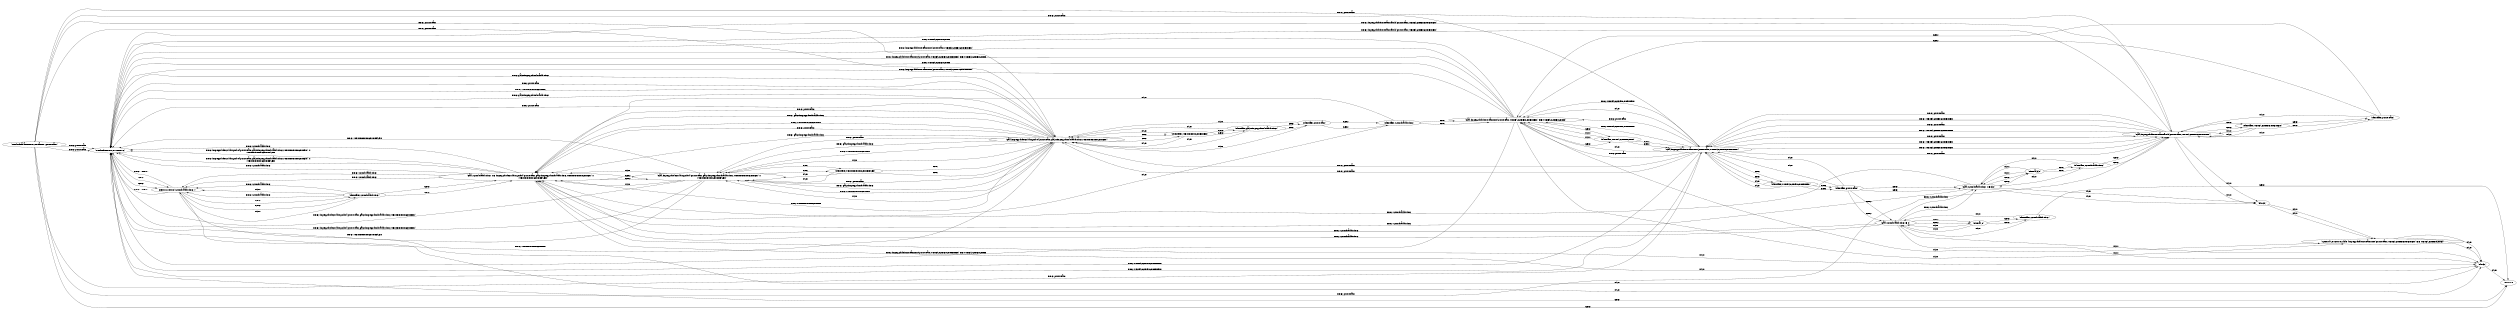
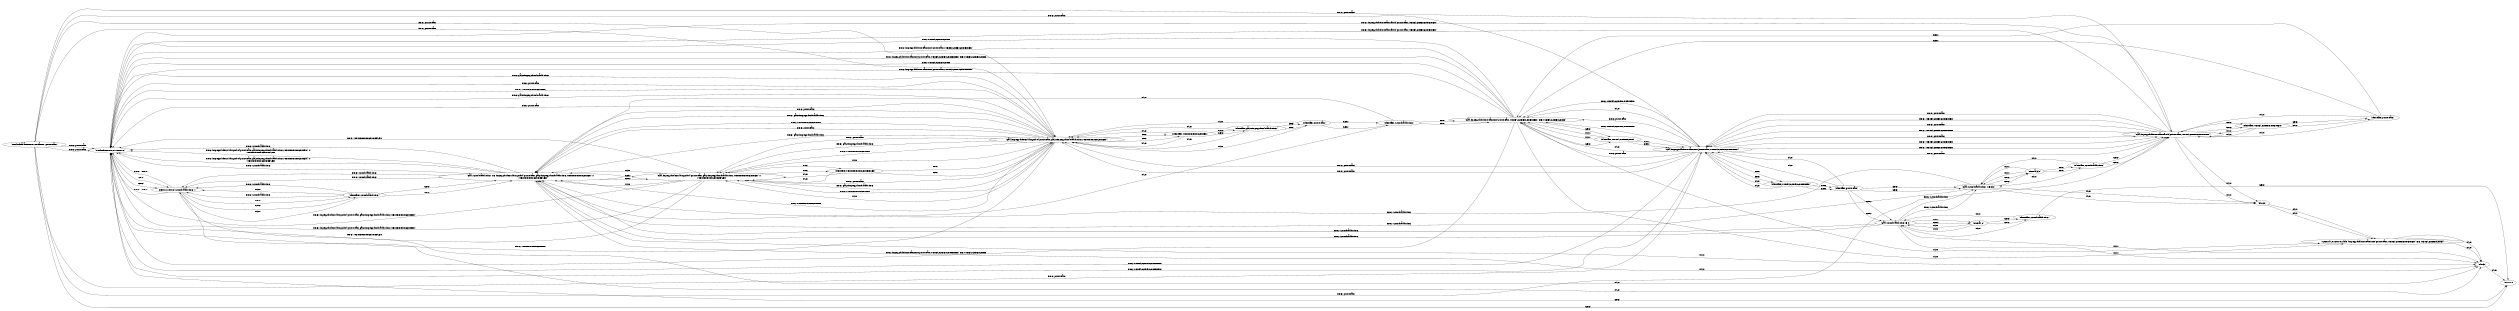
(1190, 134) -> (1190, 134)
